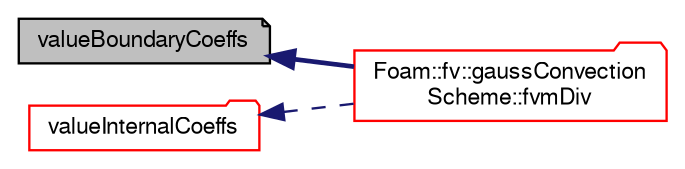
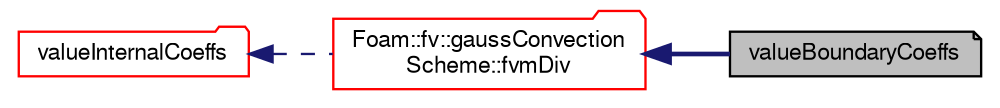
(324, 63) -> (700, 54)
